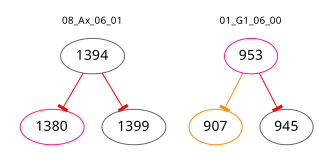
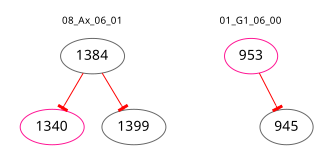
(93, 56) -> (93, 56)
(52, 127) -> (52, 127)
(216, 127) -> none
